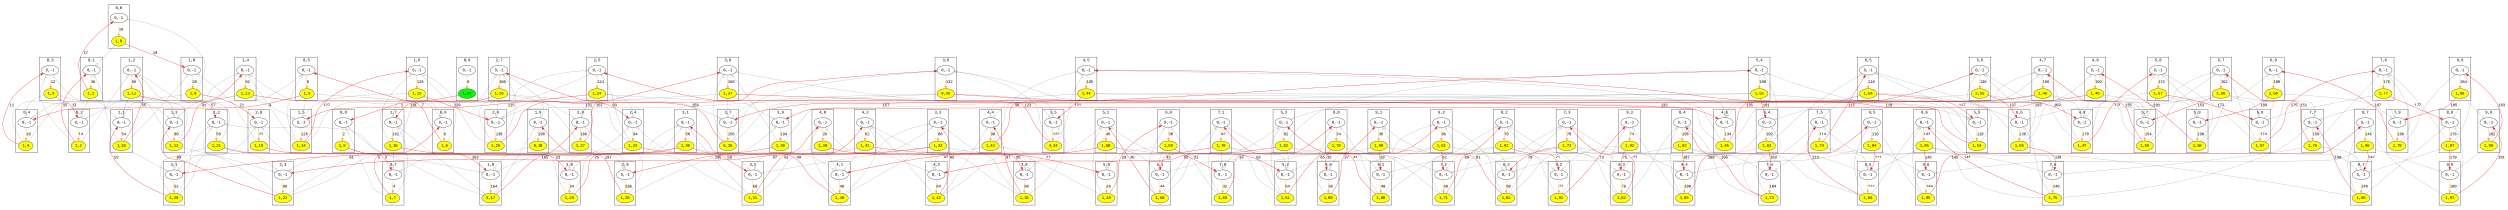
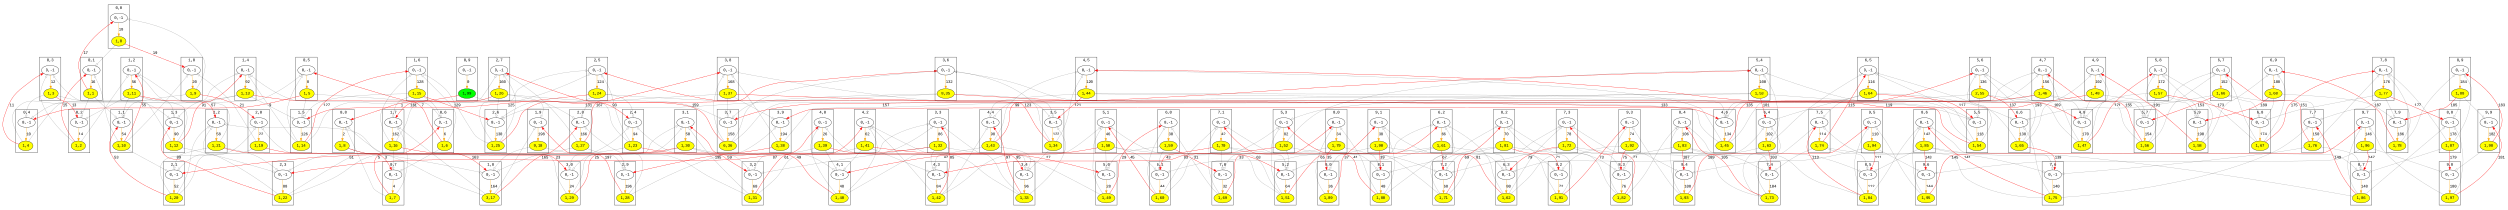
(1053, 146) -> (1053, 146)
